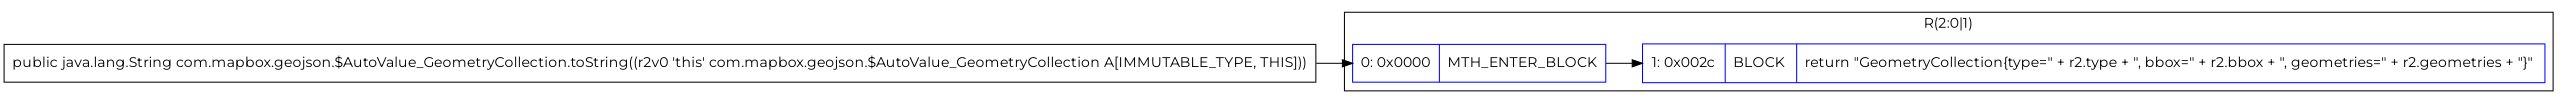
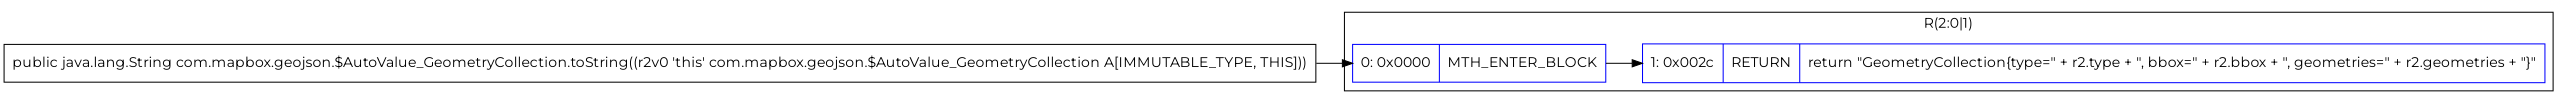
(1759, 63) -> (1761, 63)
